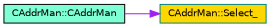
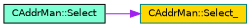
(64, 14) -> (54, 14)
